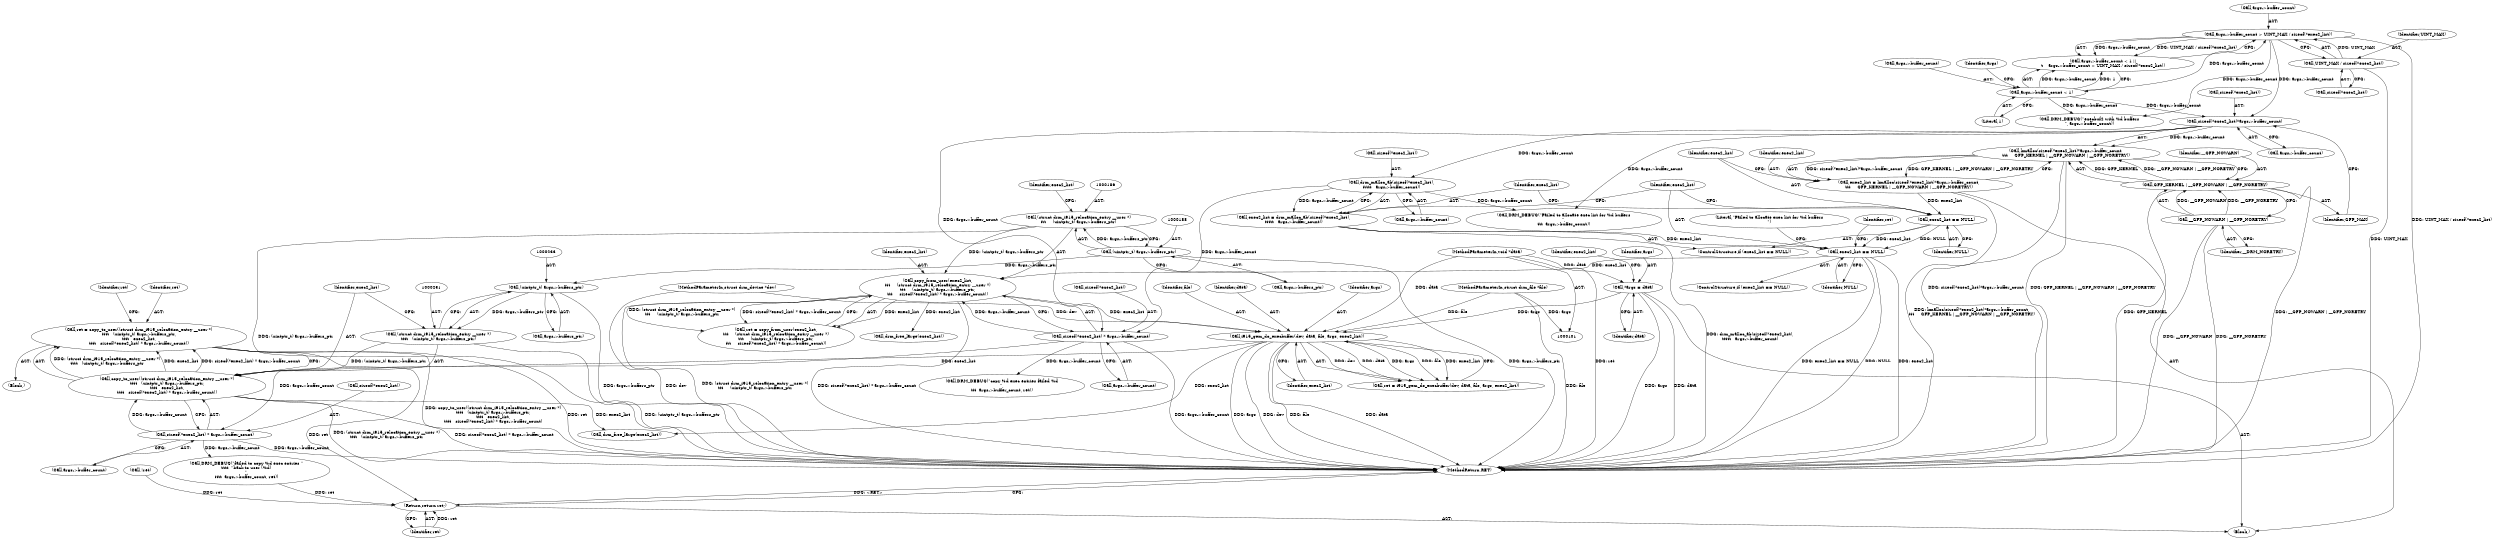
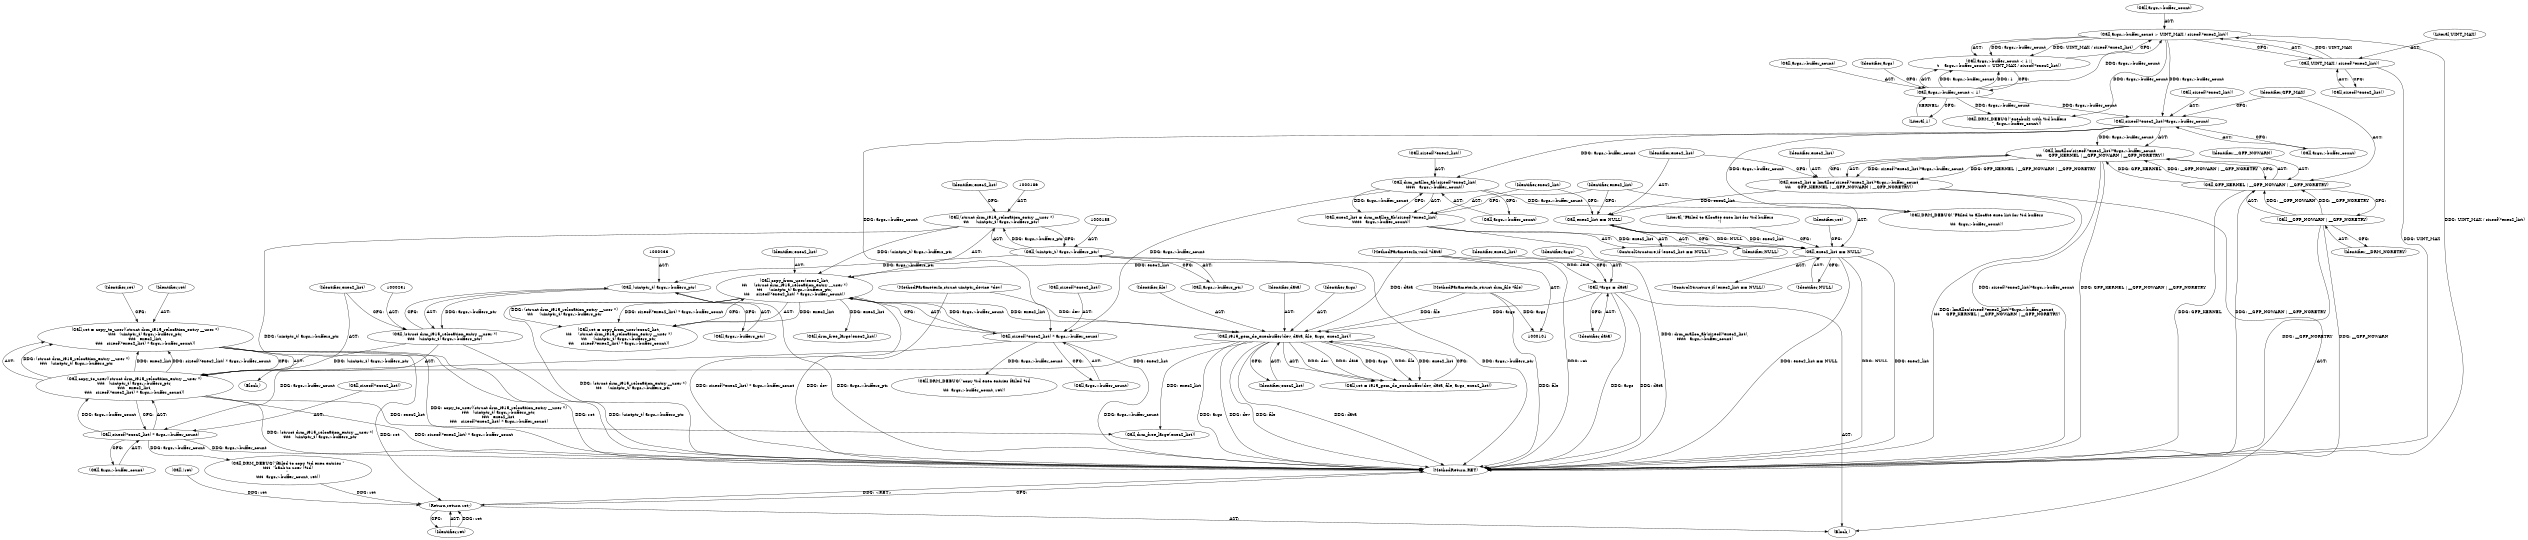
(2422, 35) -> (2455, 35)
(2008, 106) -> (1930, 106)
(2304, 196) -> (2372, 138)
(727, 288) -> (950, 288)
